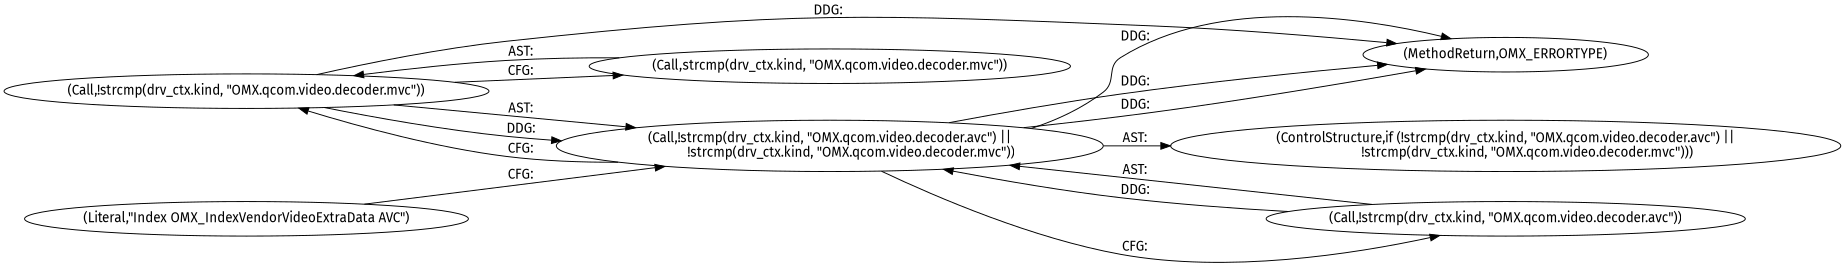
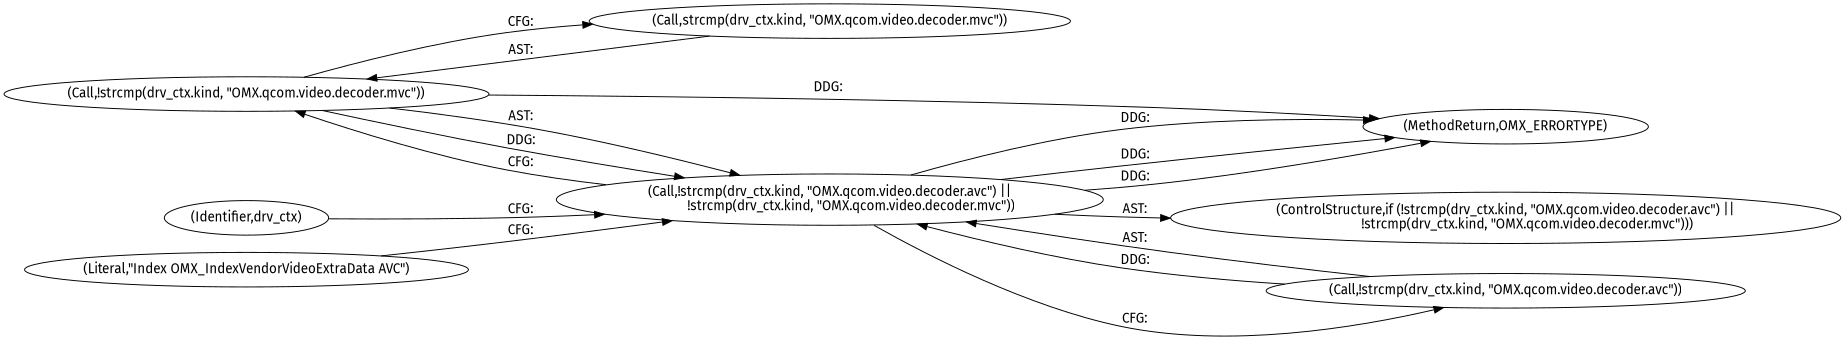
none -> (246, 218)
